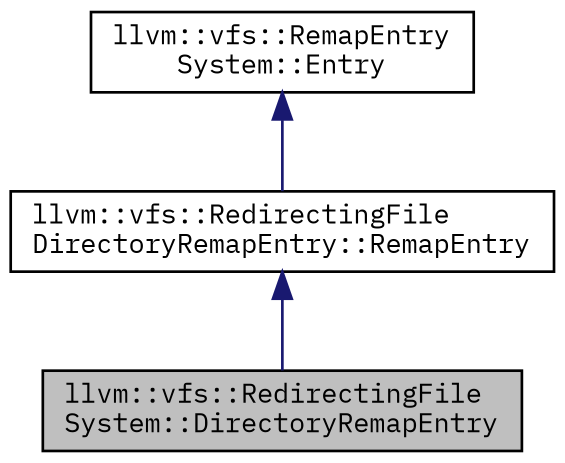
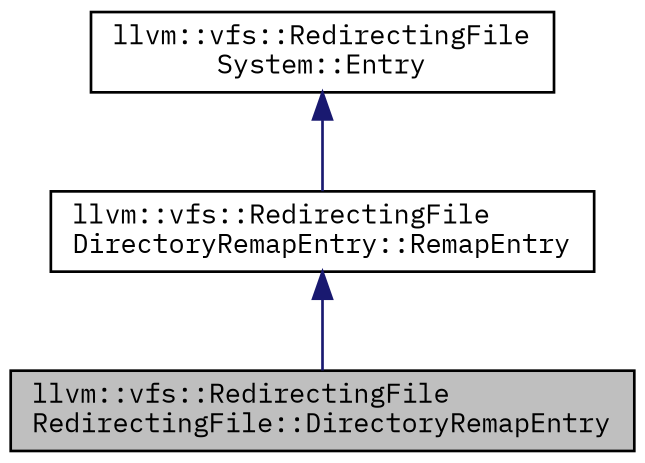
(282, 52) -> (323, 52)
(282, 411) -> (323, 411)
